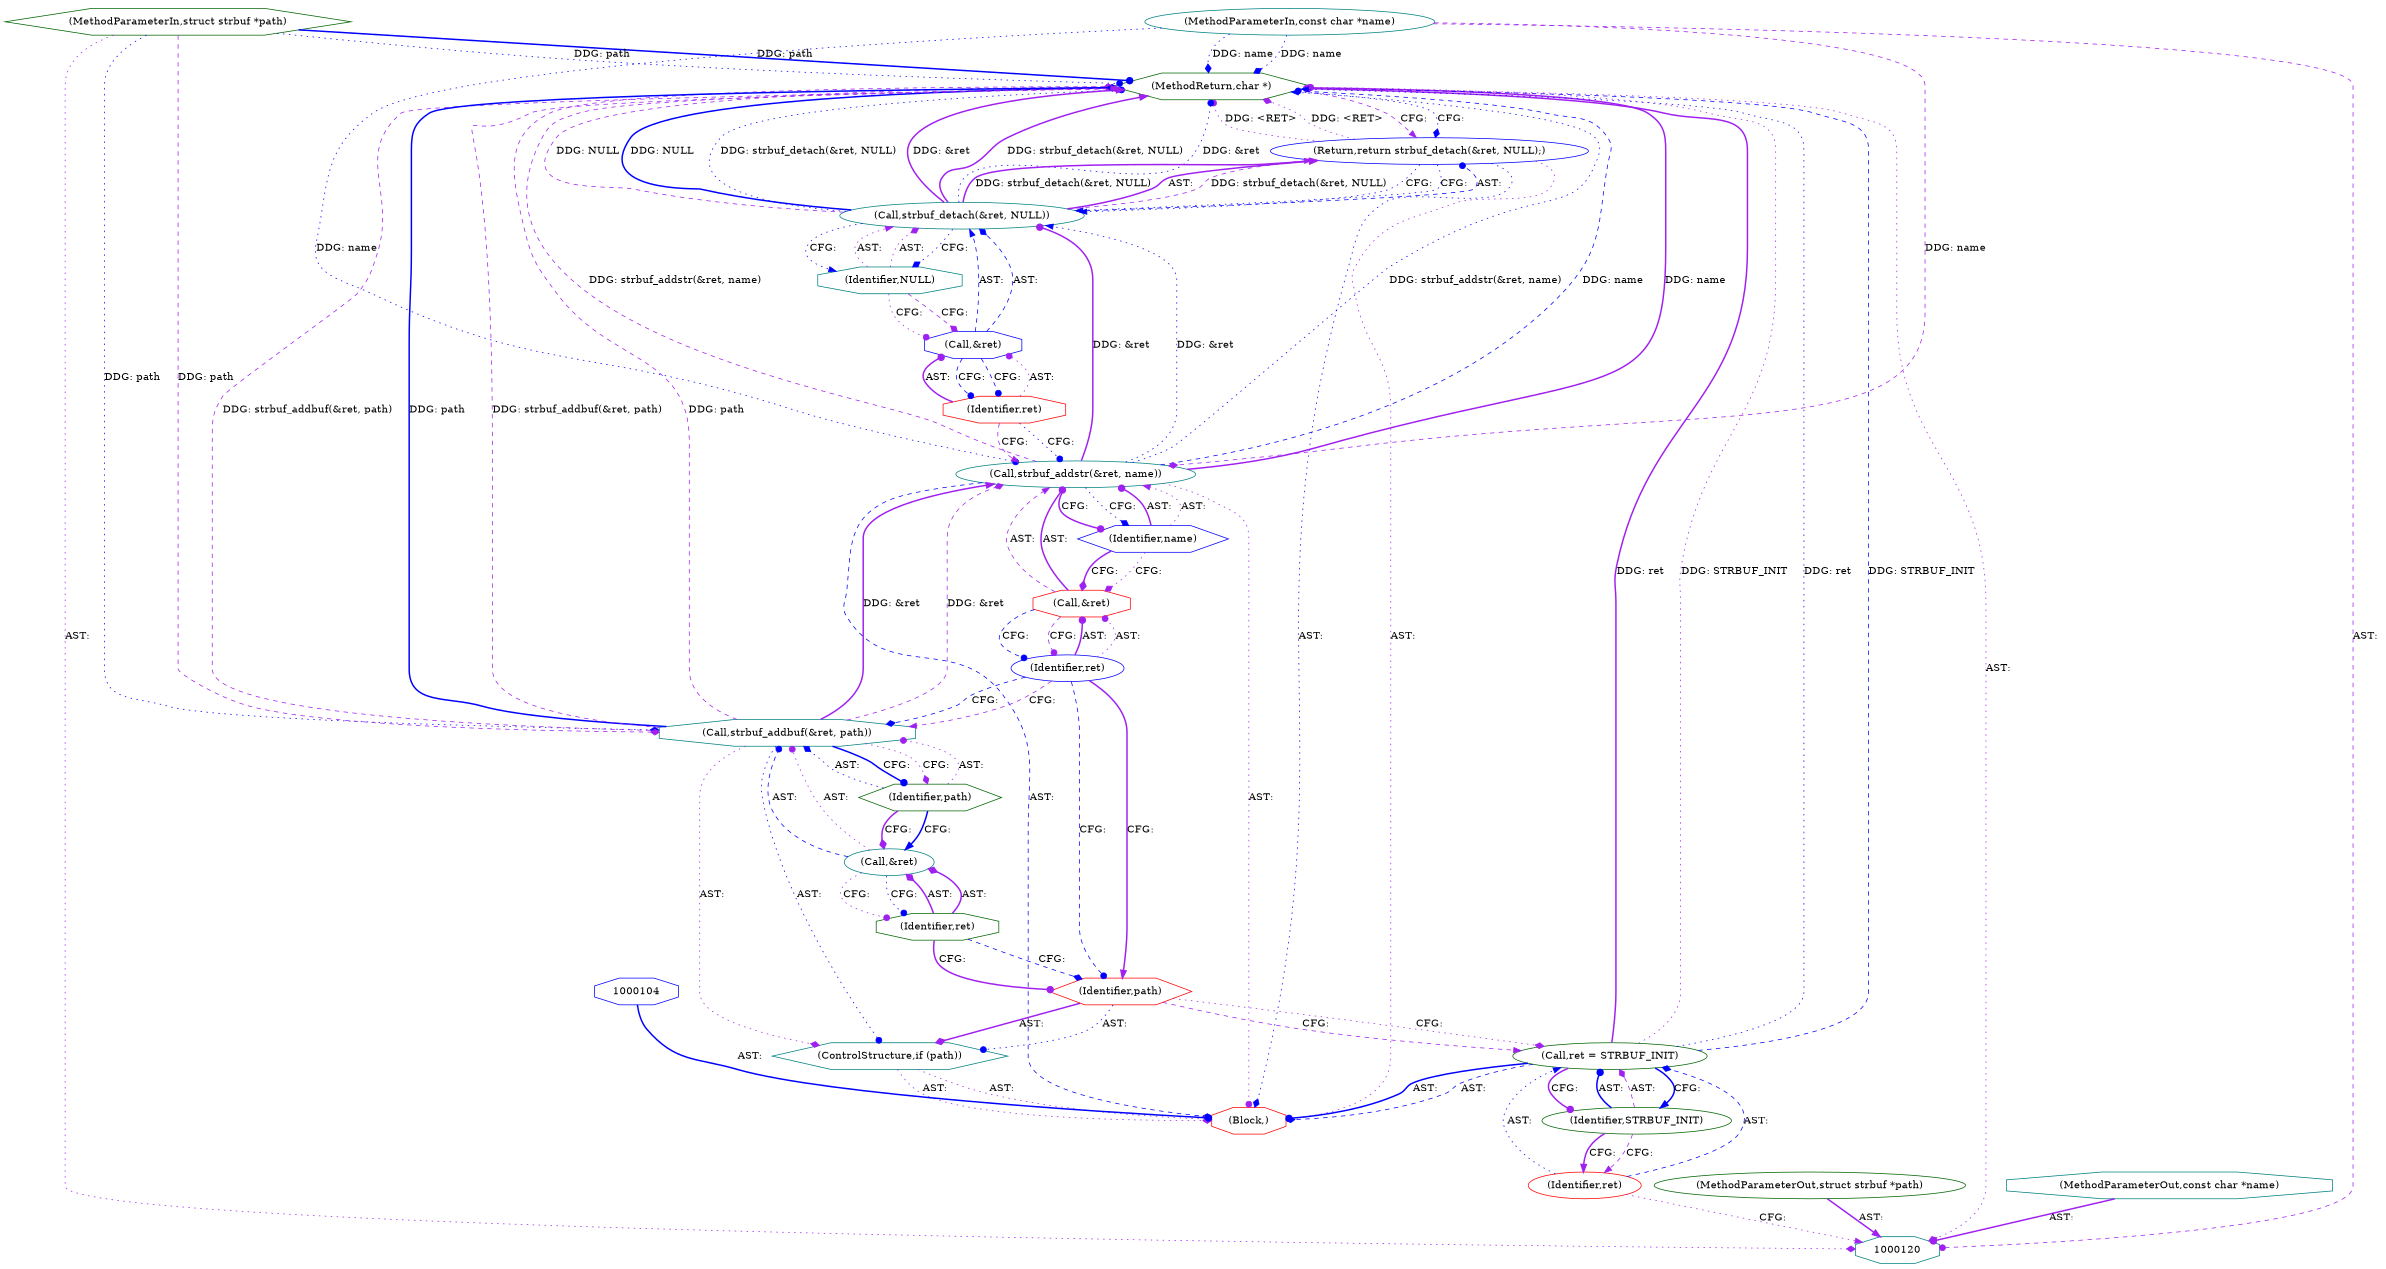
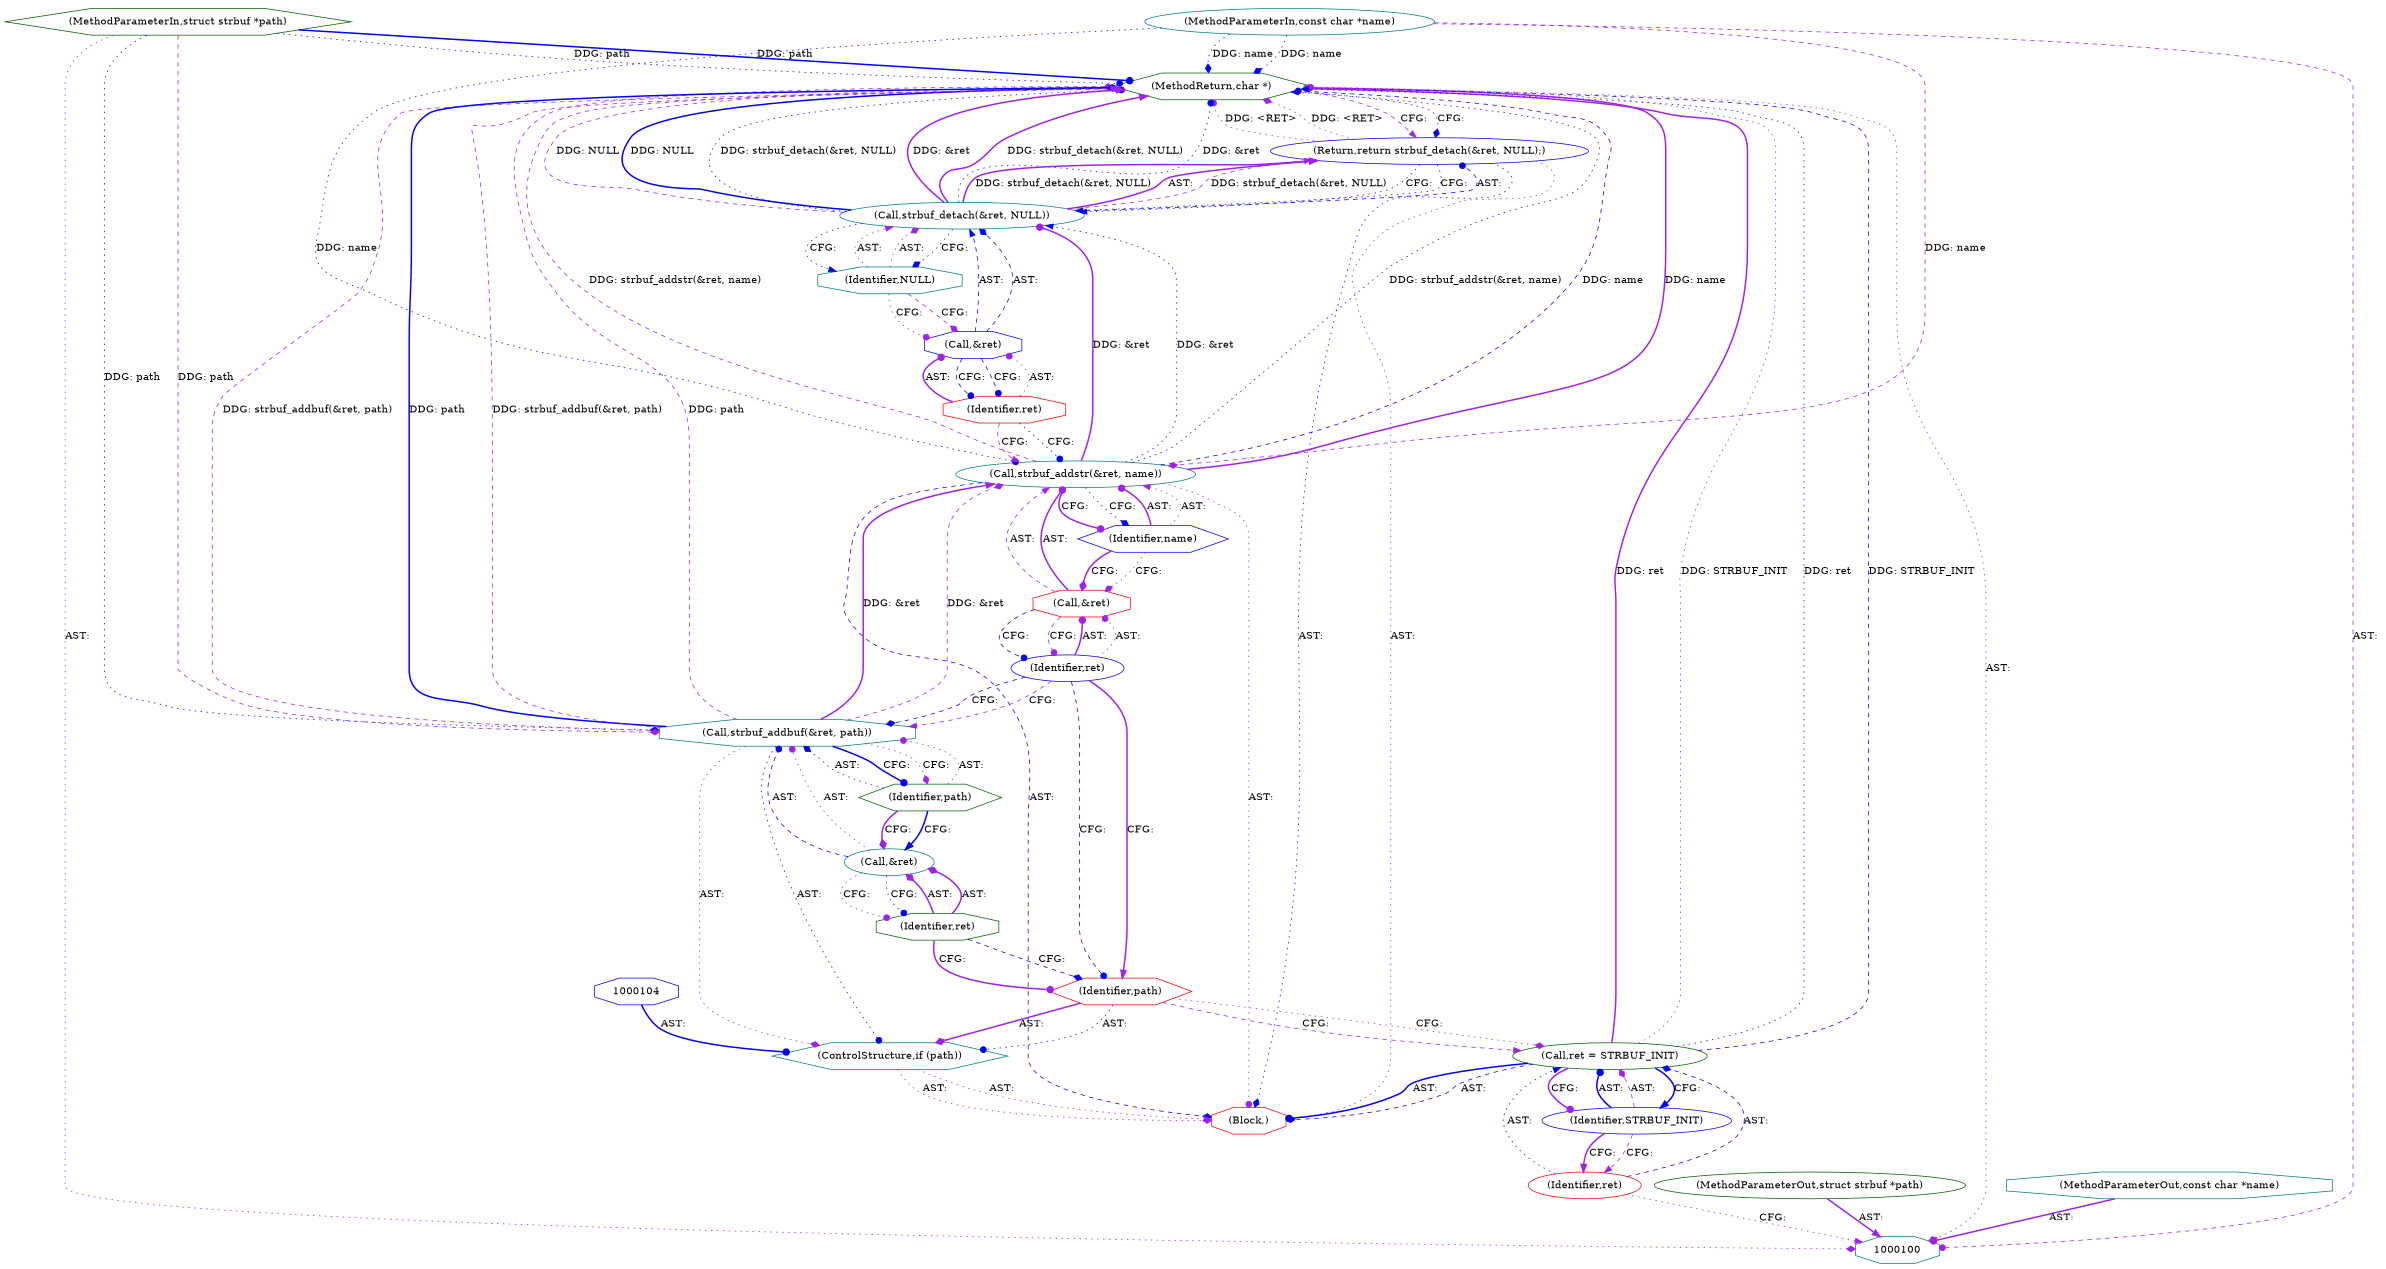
(907, 1095) -> (705, 1043)
(1637, 1121) -> (1637, 1121)
(1898, 1250) -> (1898, 1250)
